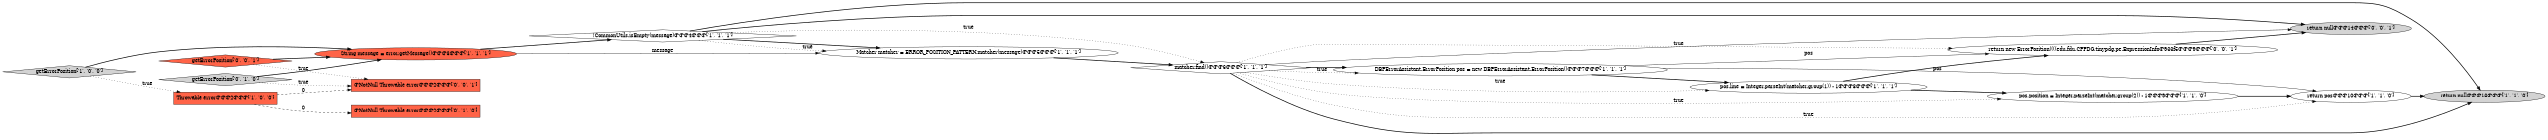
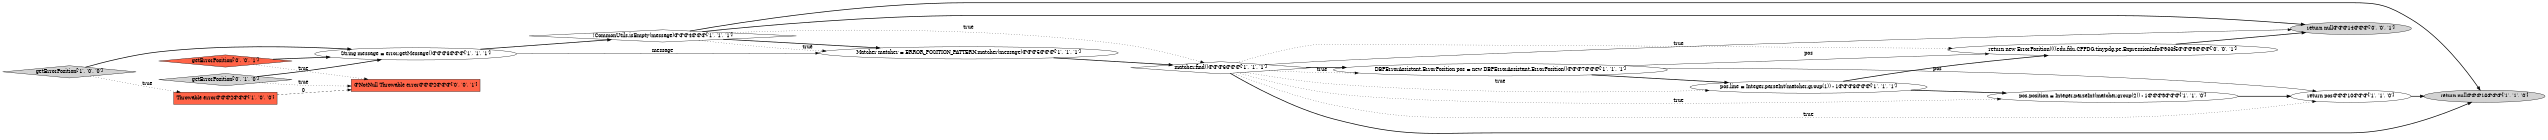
(416, 54) -> (416, 54)
(416, 111) -> none
